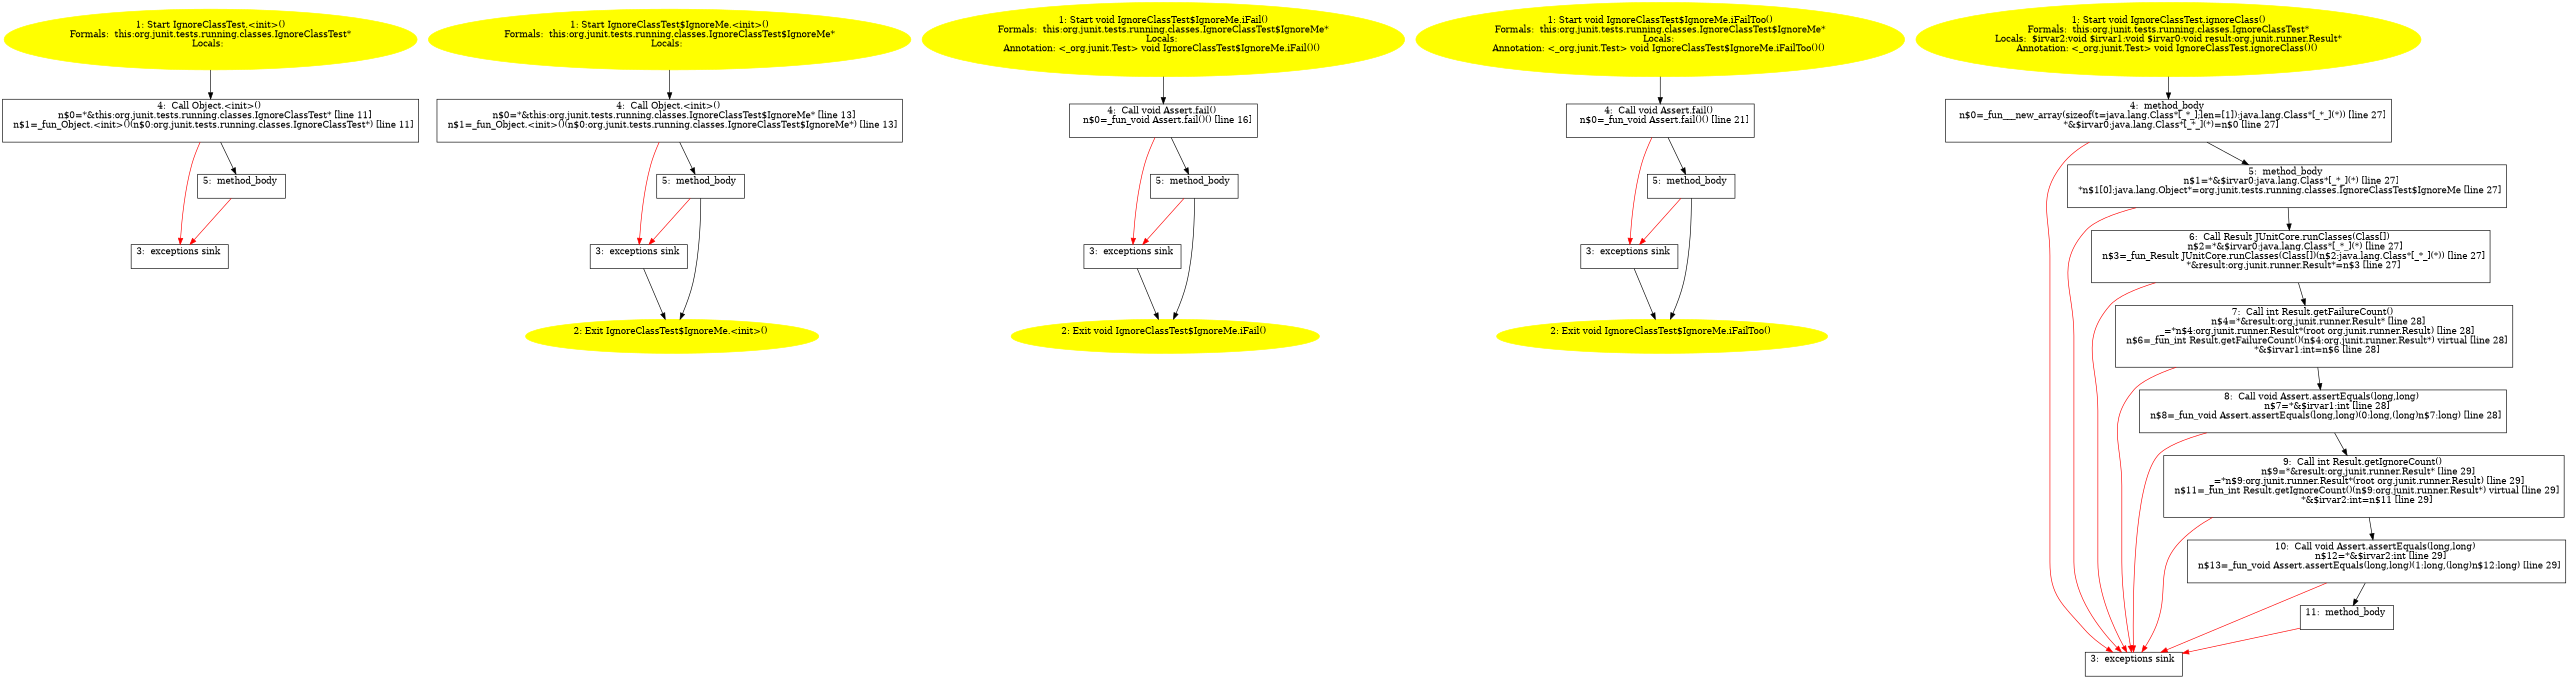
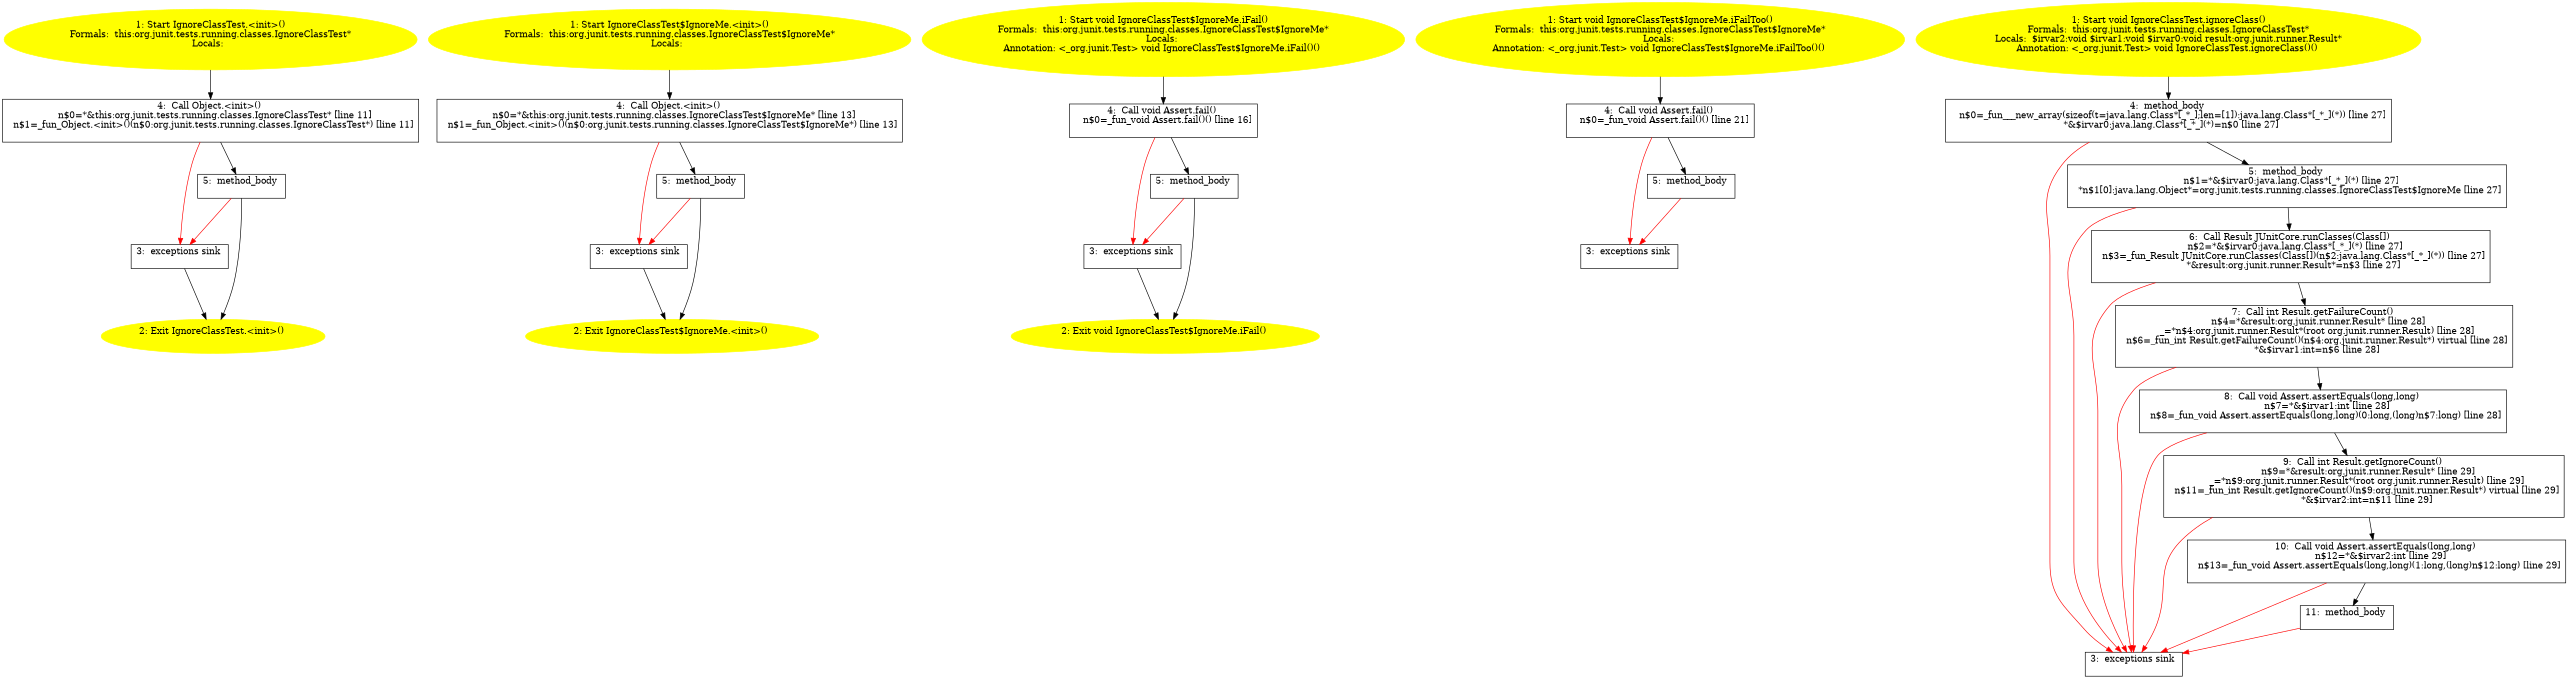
none -> (213, 336)
(1662, 336) -> none
